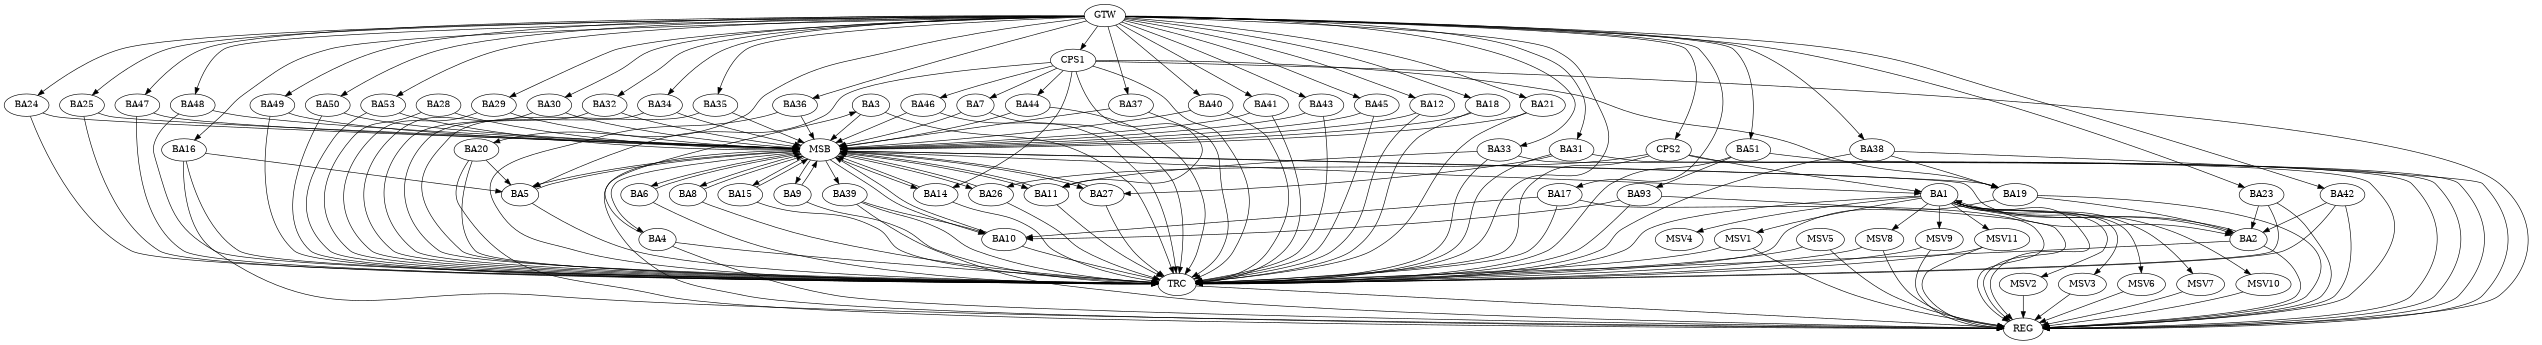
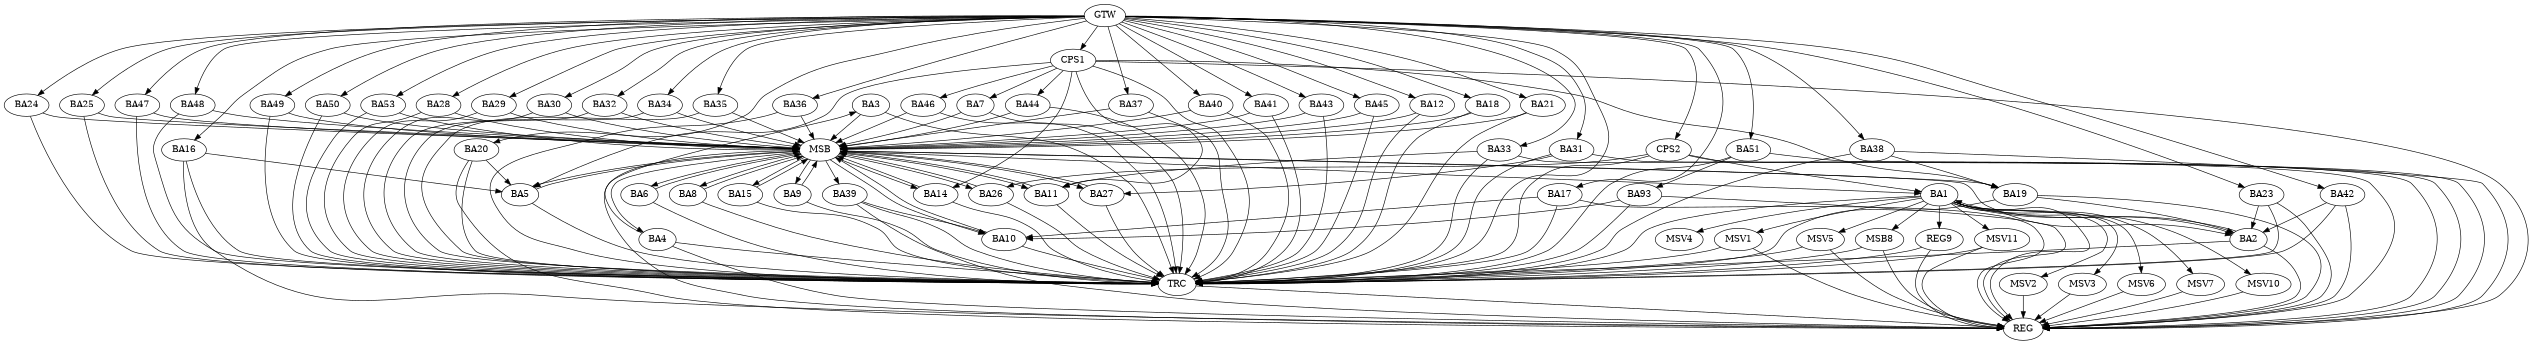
none -> (703, 32)
none -> (1884, 216)
(1880, 240) -> (1880, 240)
(1939, 240) -> (1939, 240)
